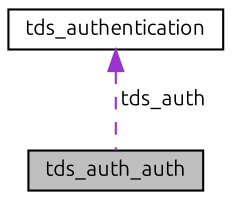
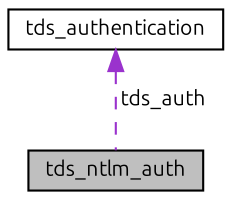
(116, 171) -> (116, 171)
